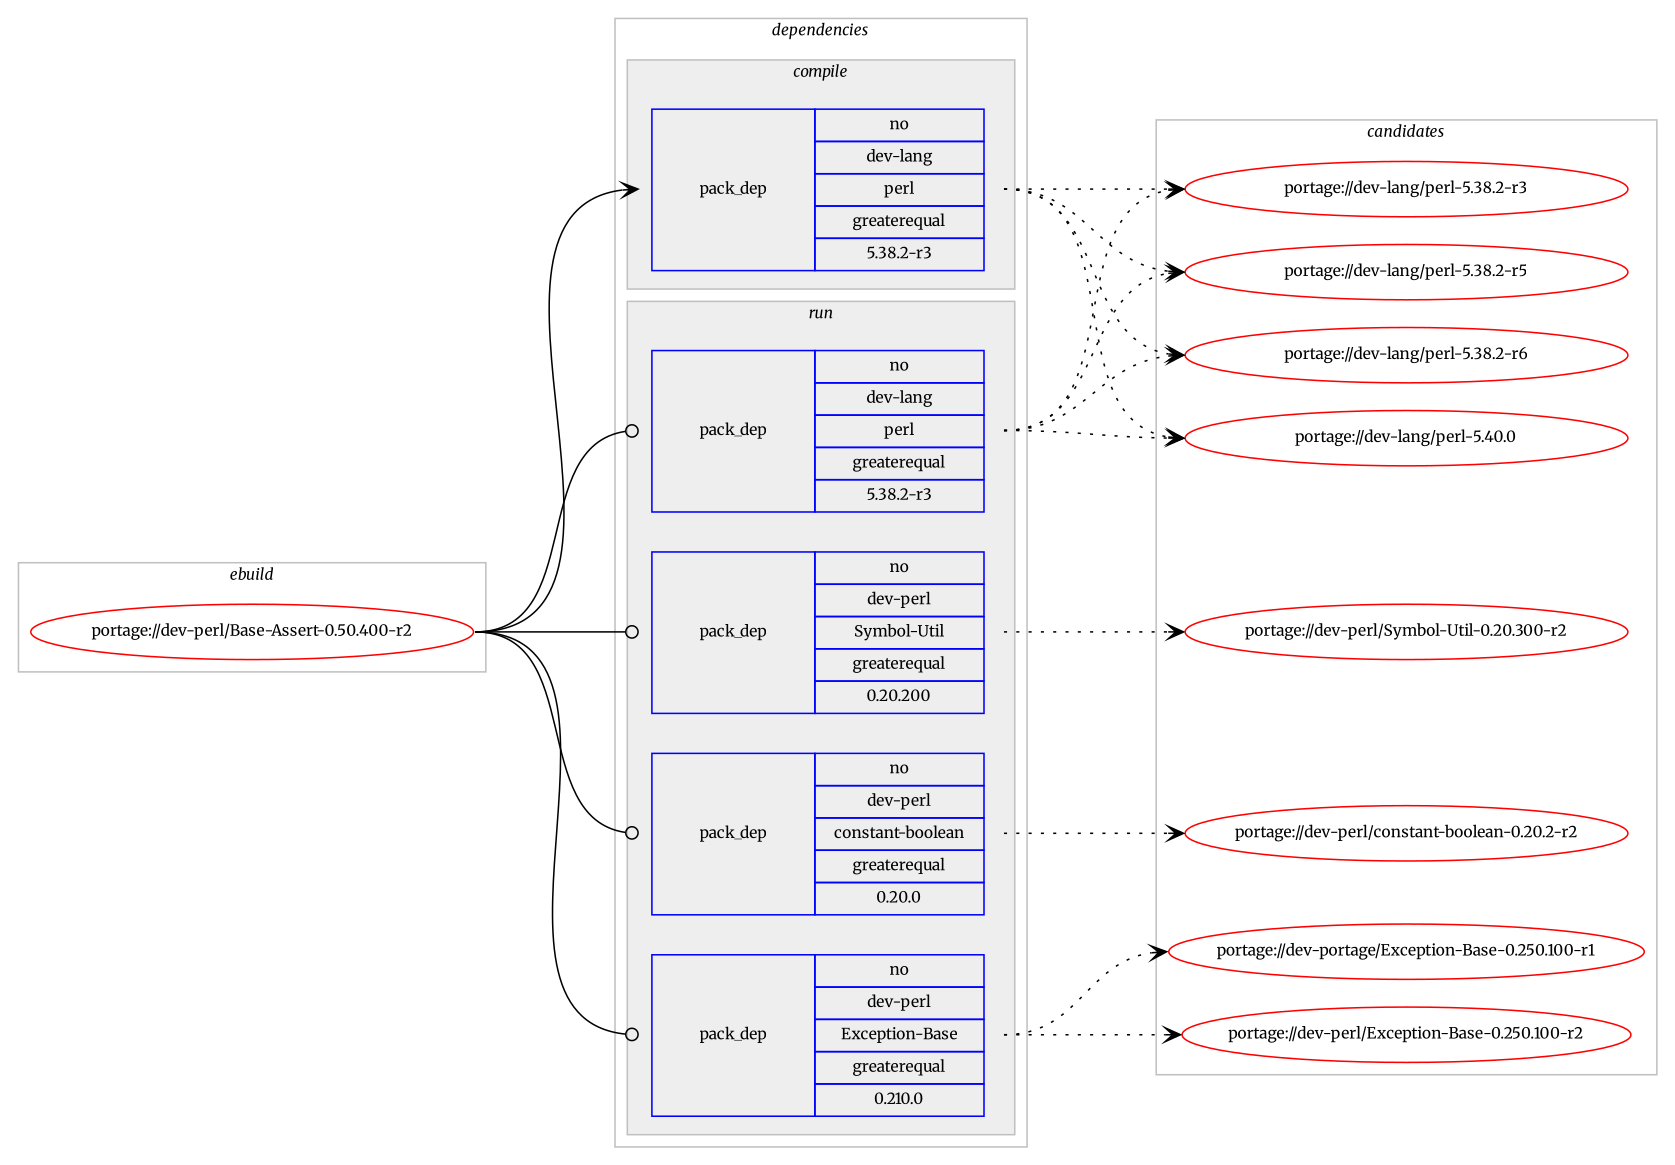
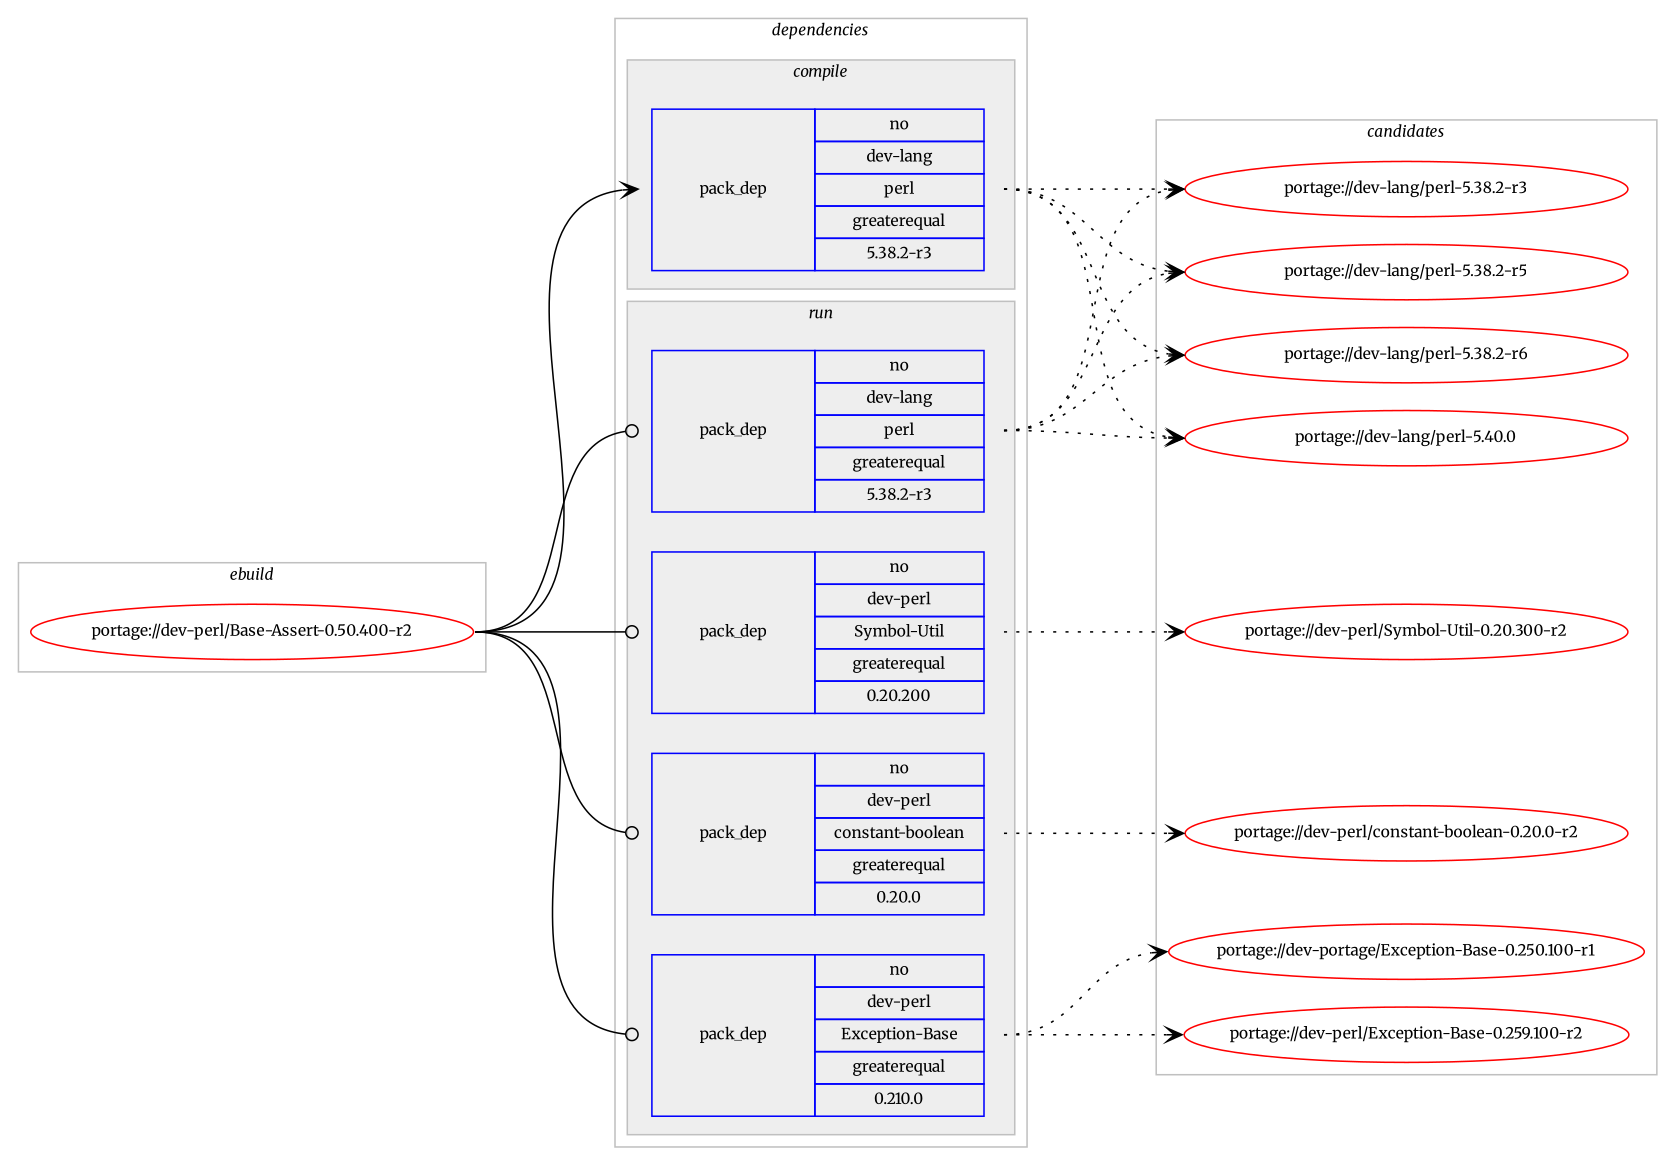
(1407, 833) -> (1407, 833)
(1407, 1035) -> (1407, 1035)
